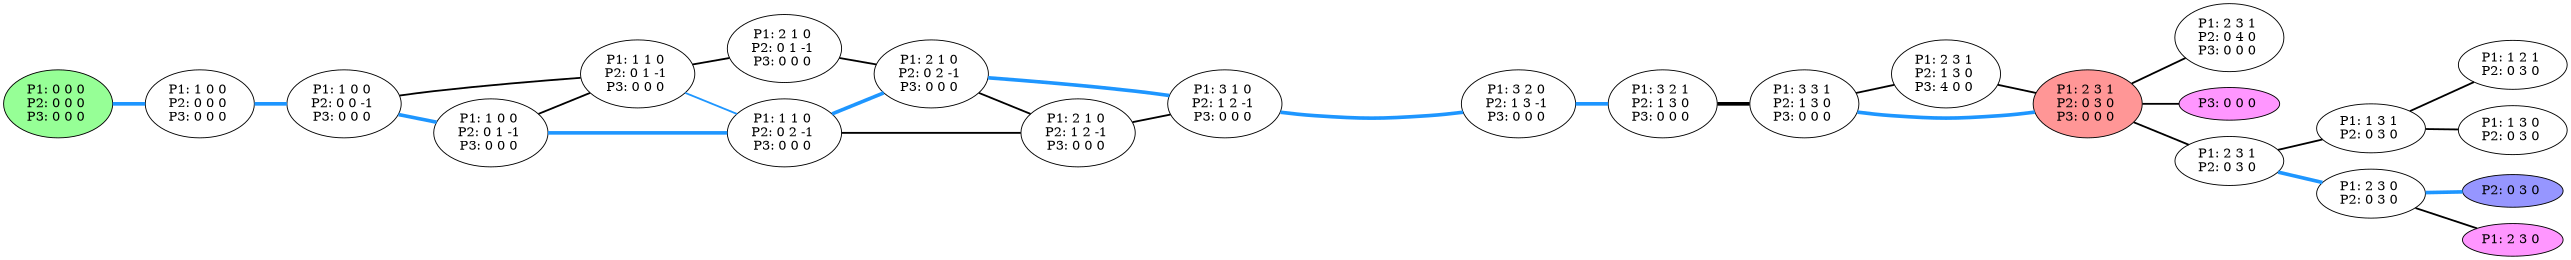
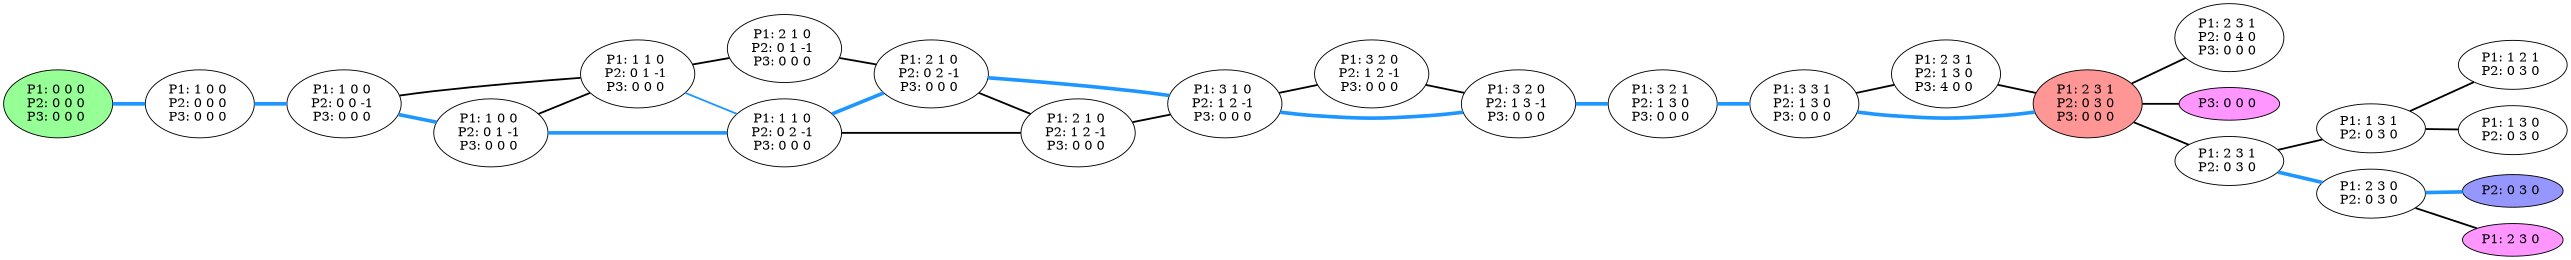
none -> (1372, 74)
(1733, 104) -> (1733, 104)
